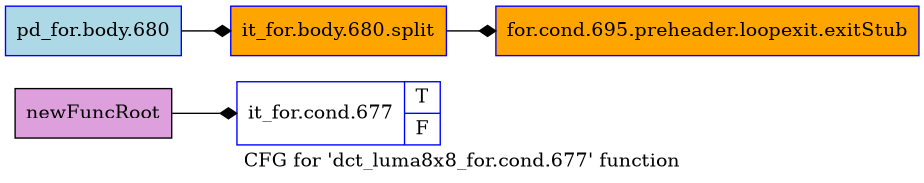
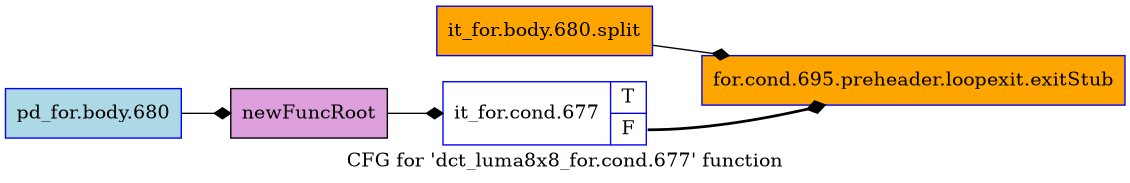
(198, 31) -> (198, 113)
none -> (728, 124)
